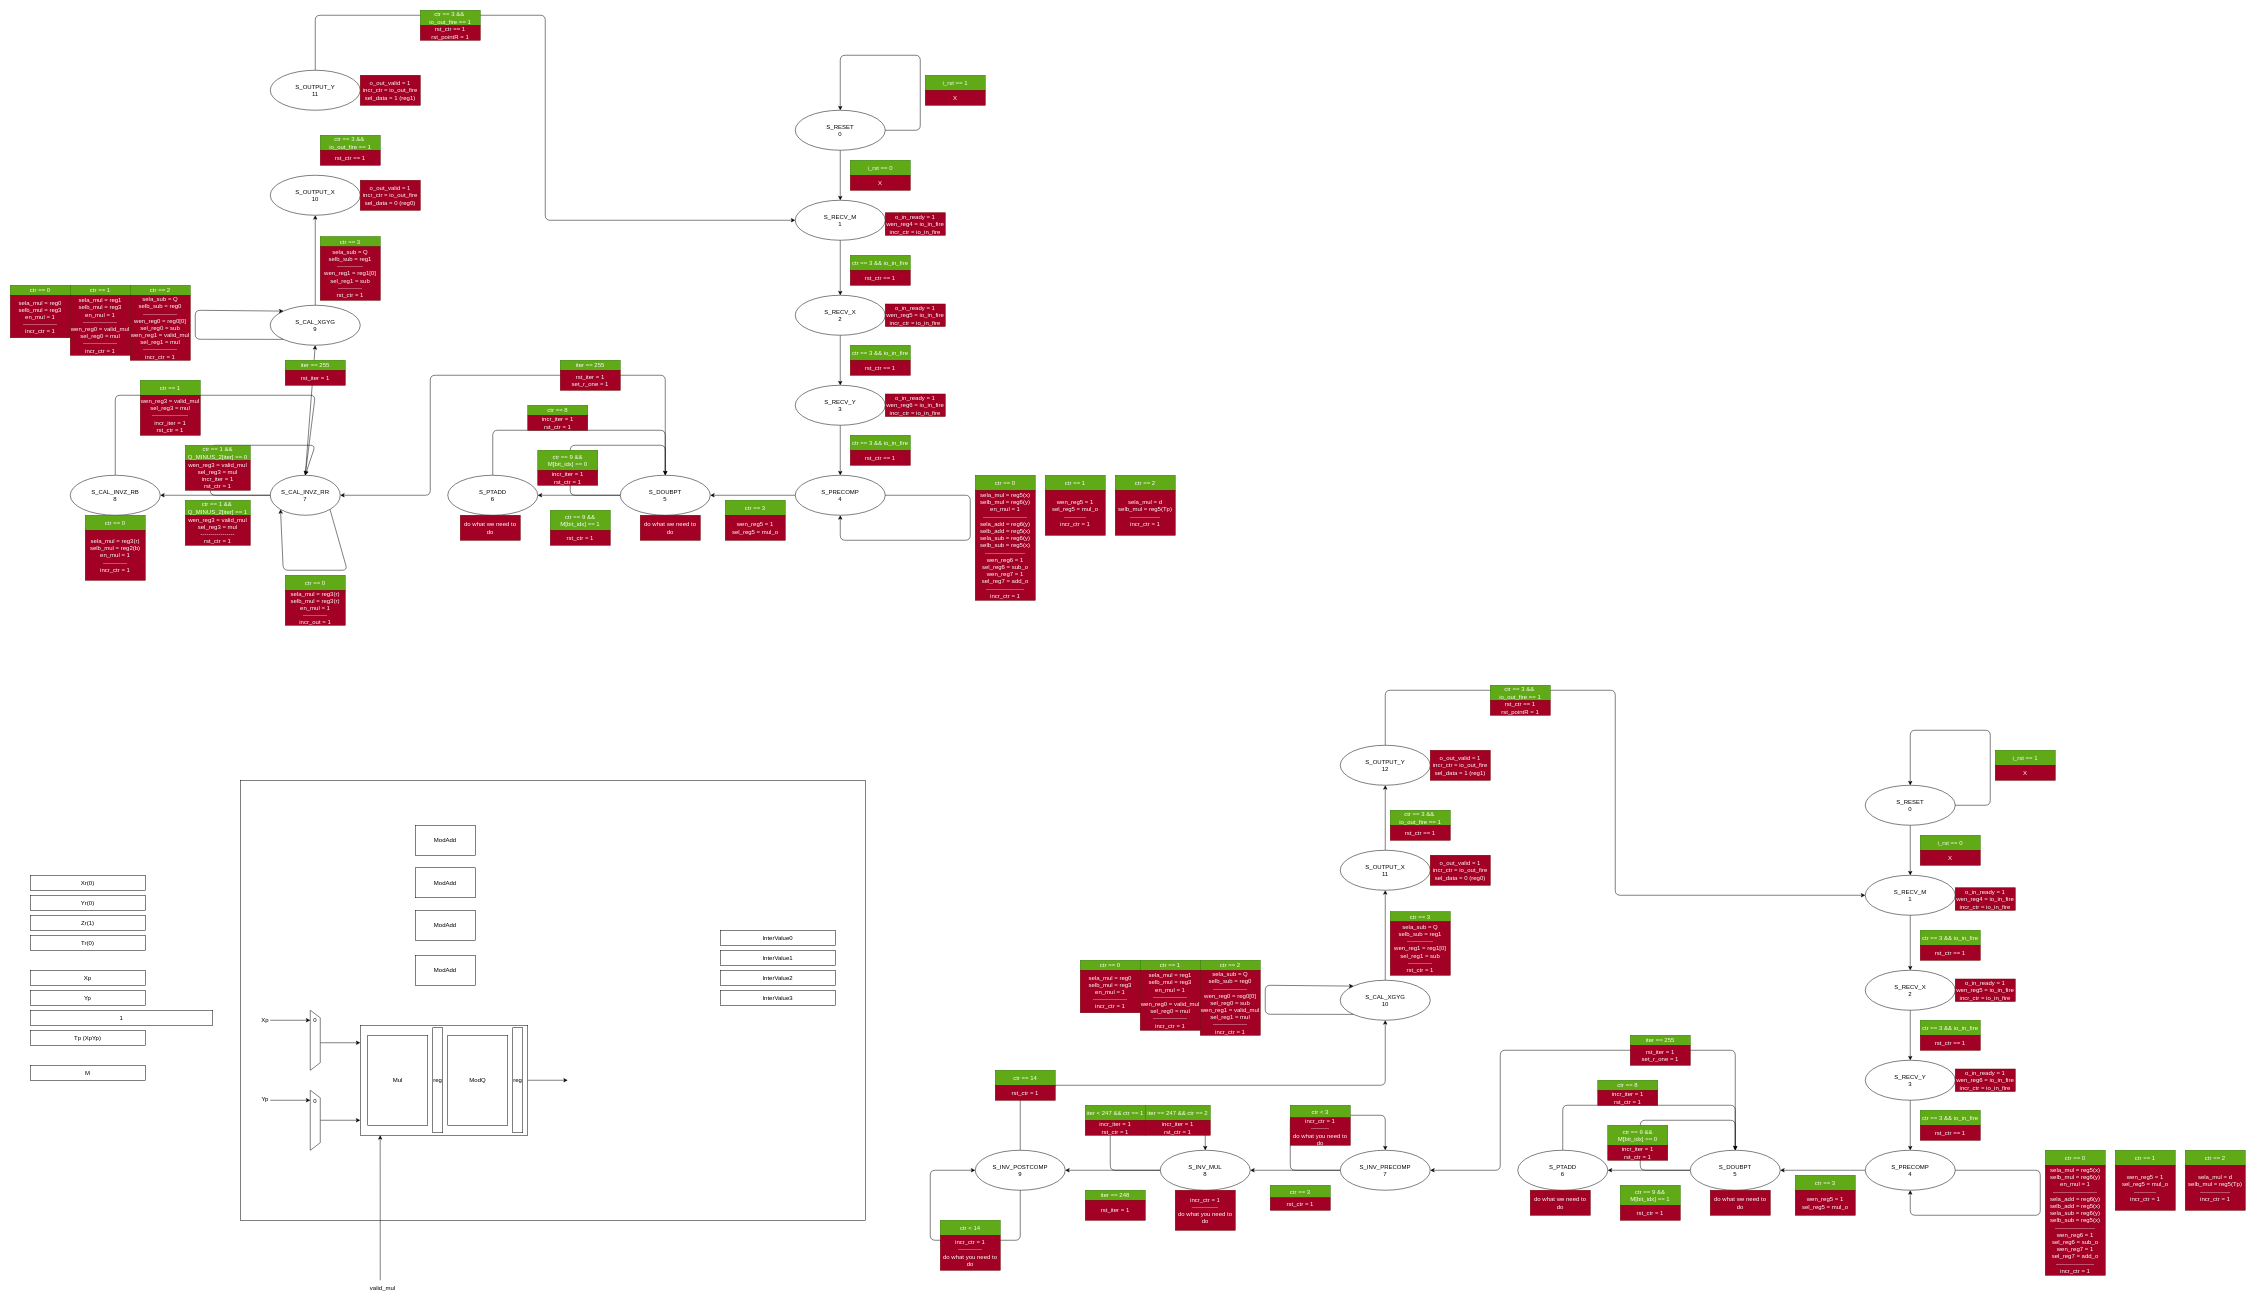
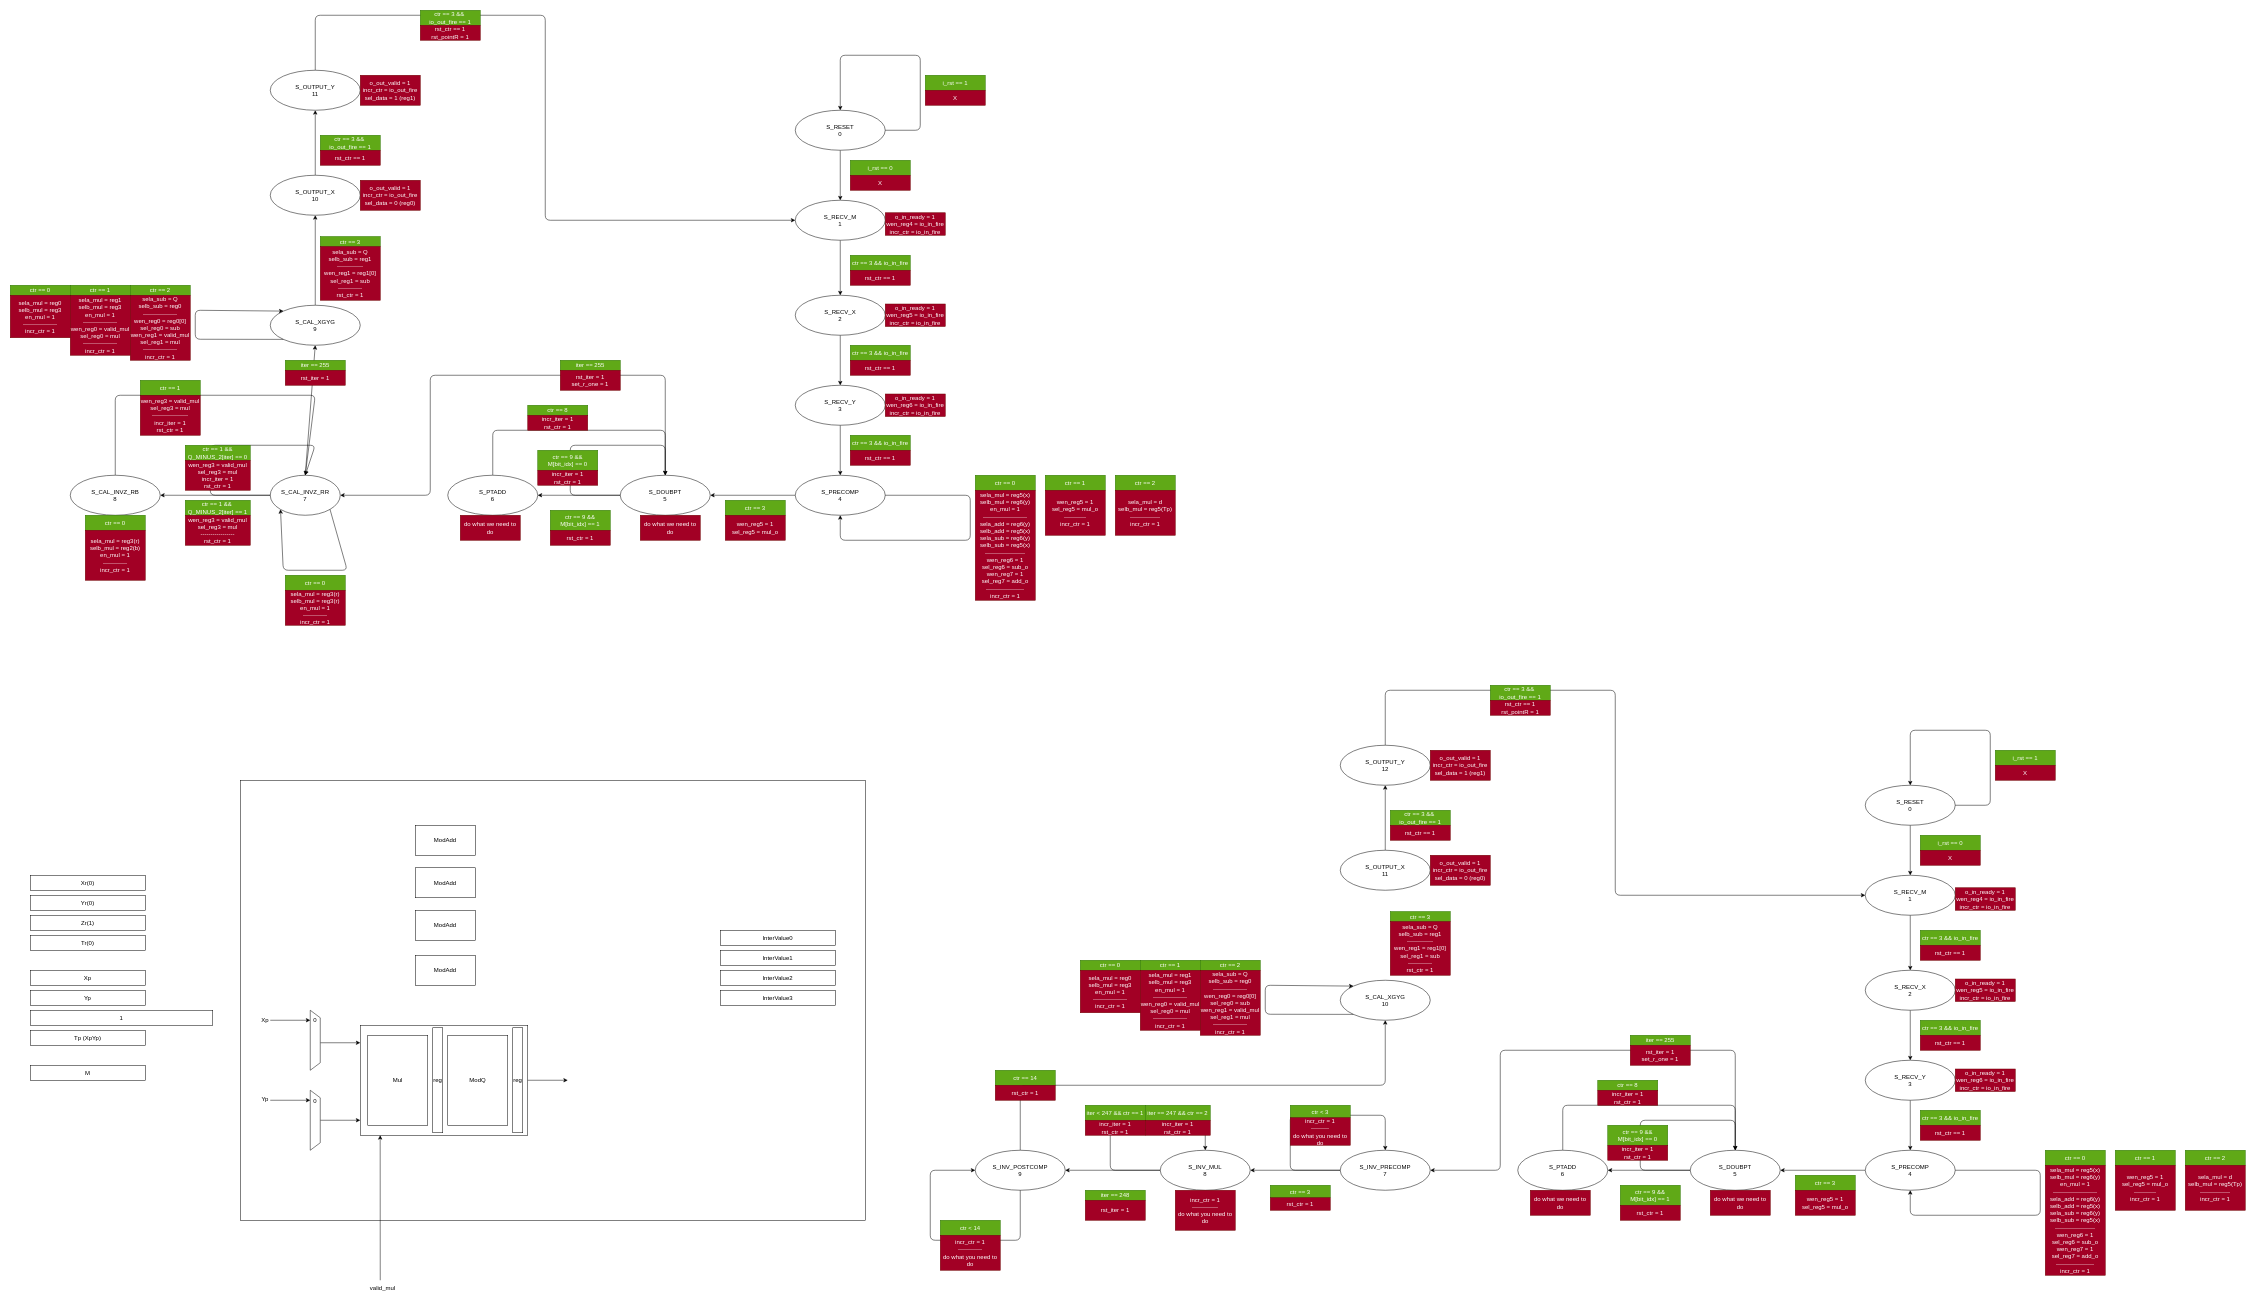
none -> (315, 114)
(315, 608) -> (315, 608)
(1385, 894) -> none
